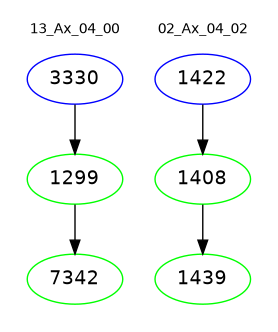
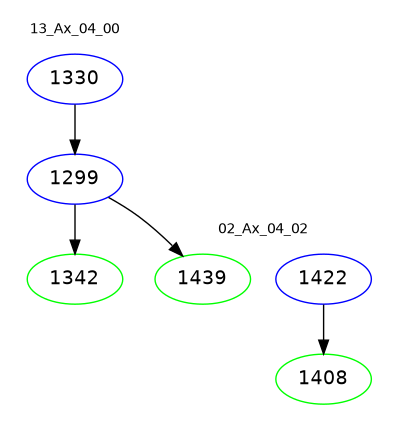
(75, 79) -> (75, 79)
(75, 179) -> (75, 179)
(203, 222) -> (153, 228)
(75, 279) -> (75, 279)
